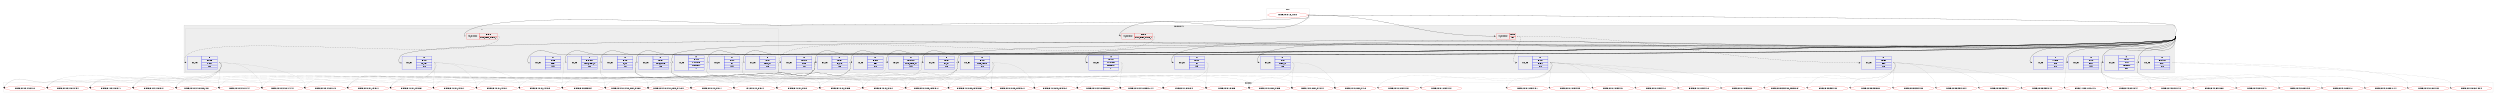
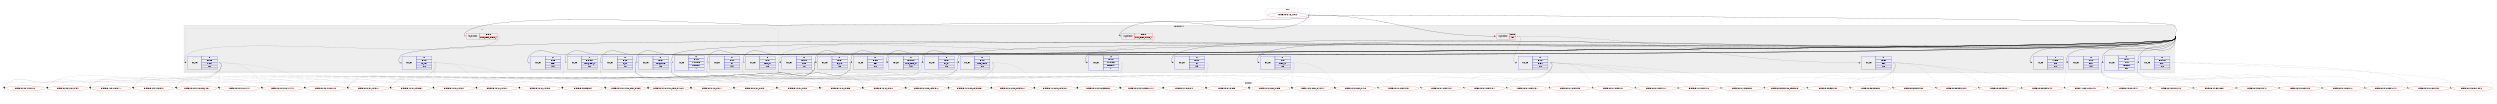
(755, 88) -> (755, 88)
none -> (1484, 88)
